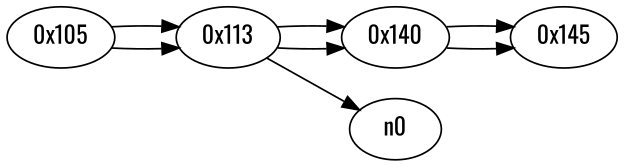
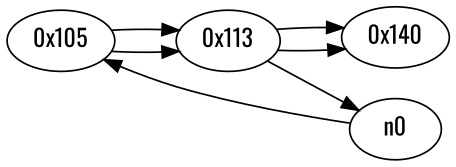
(564, 37) -> none
none -> (233, 101)
